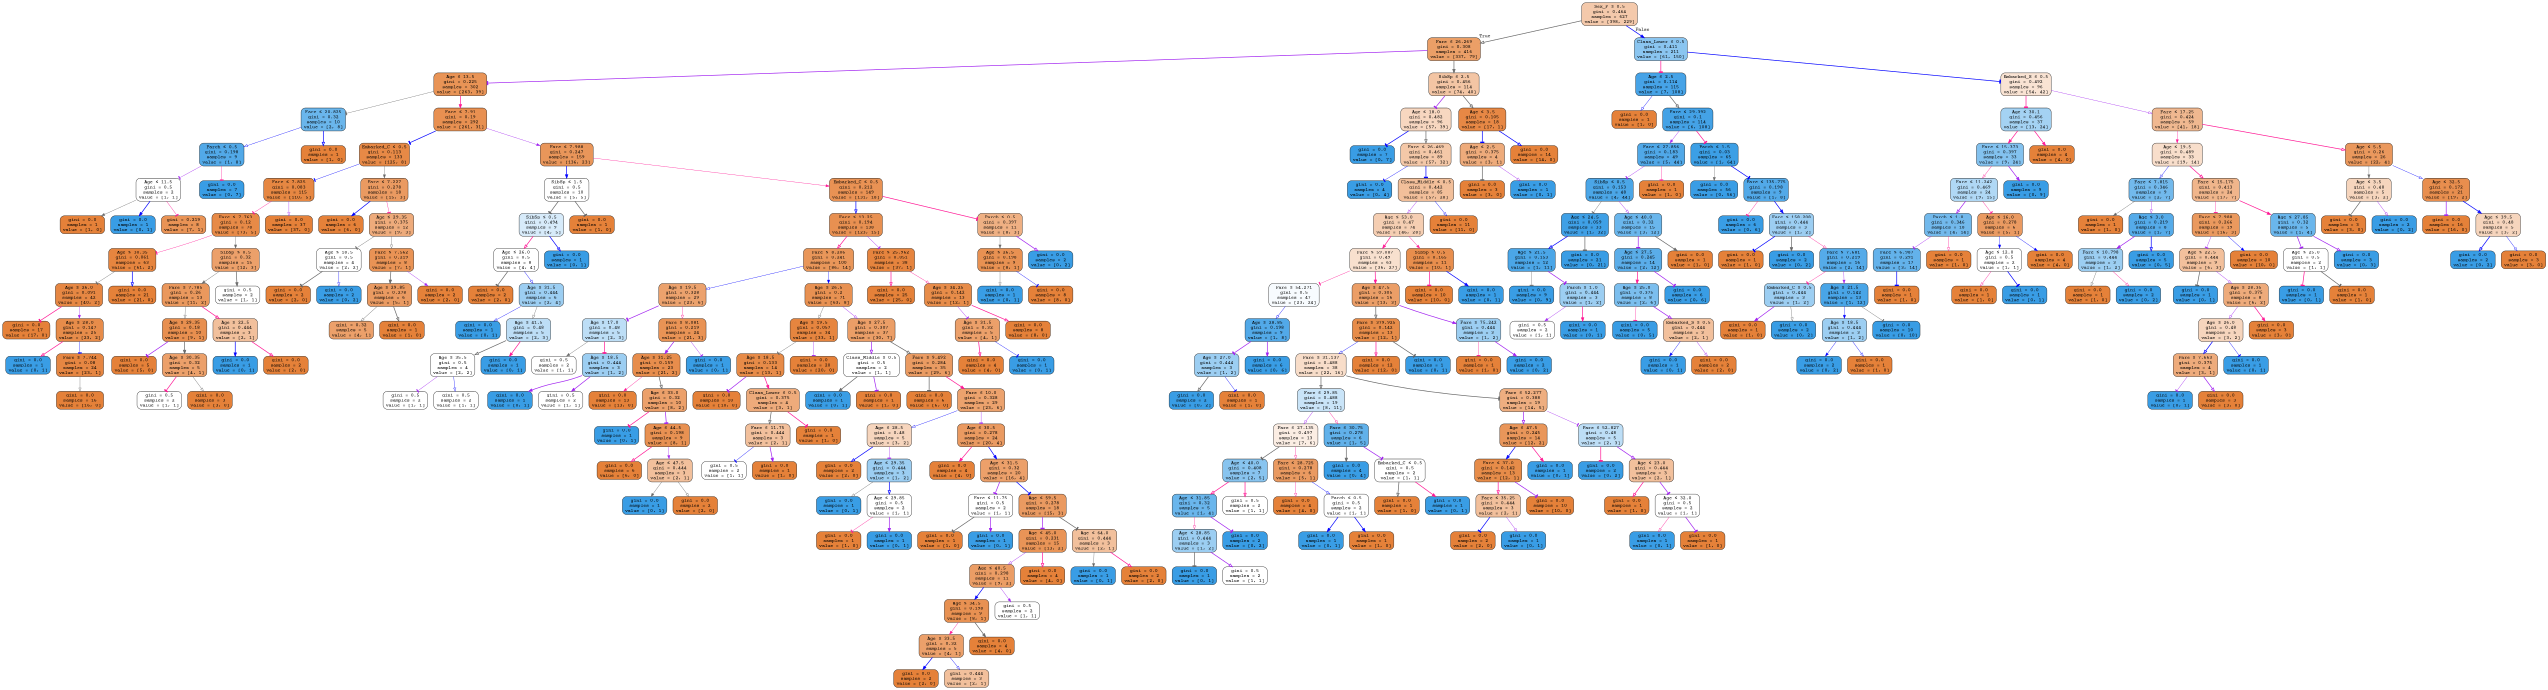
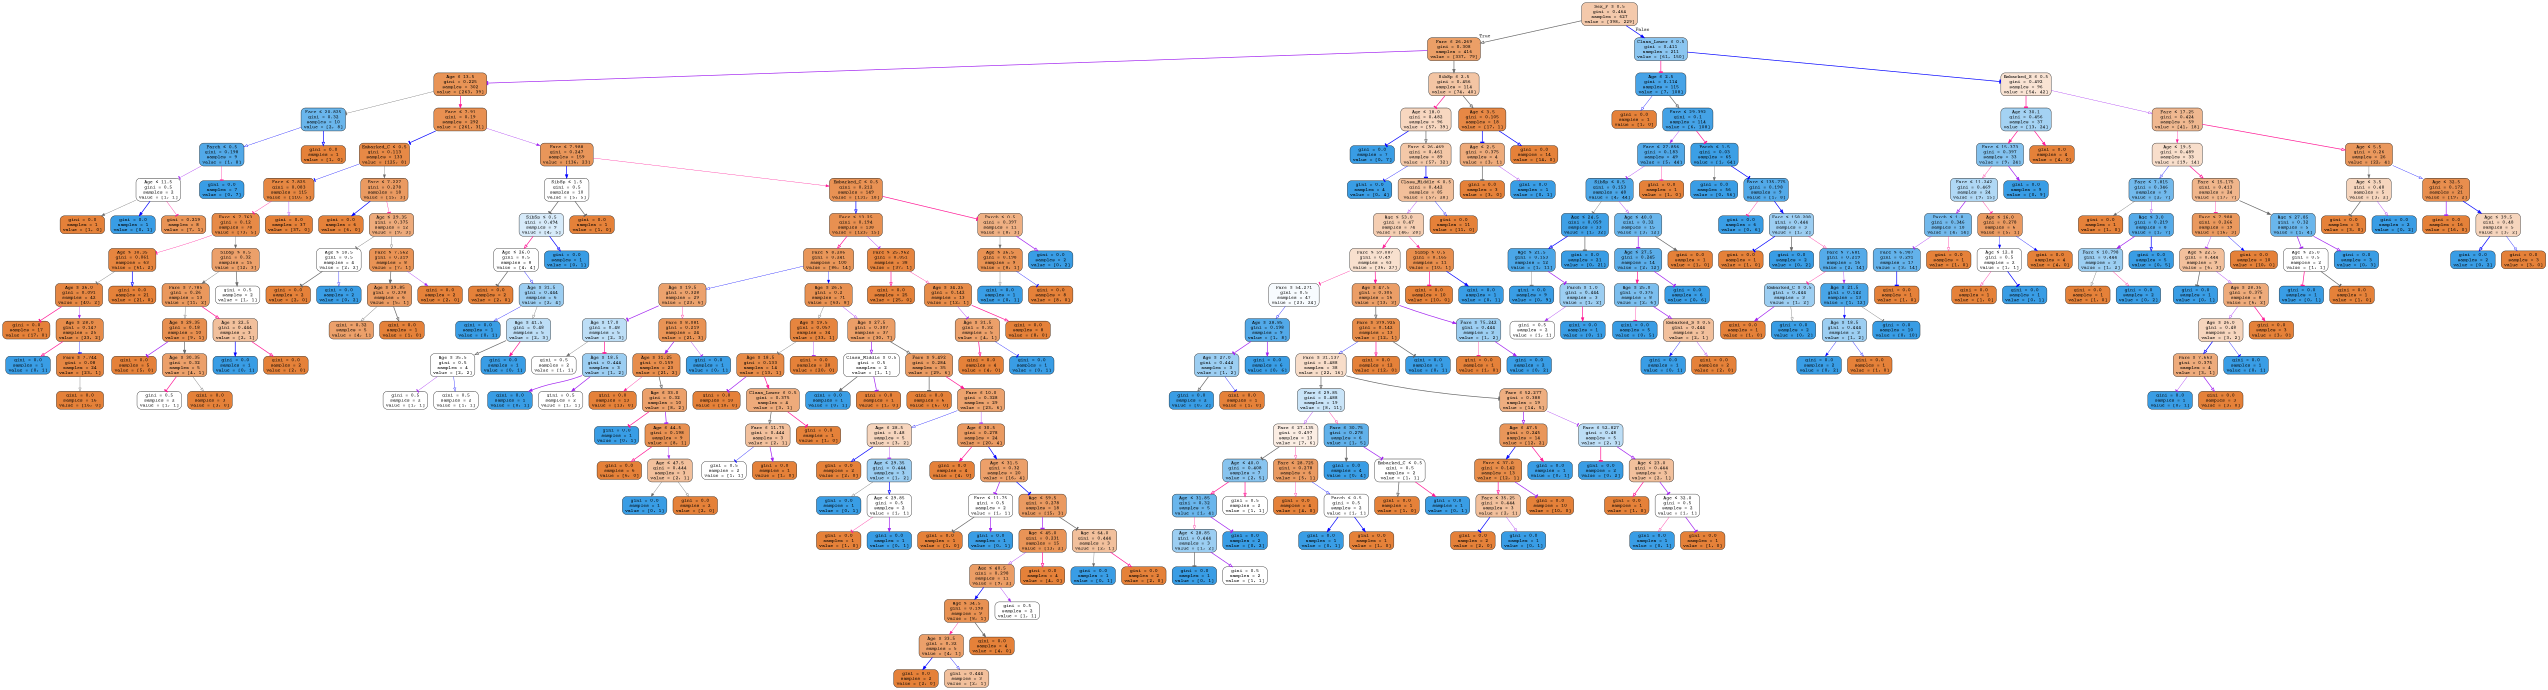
(1441, 101) -> (1441, 101)
(2253, 207) -> (2253, 207)
